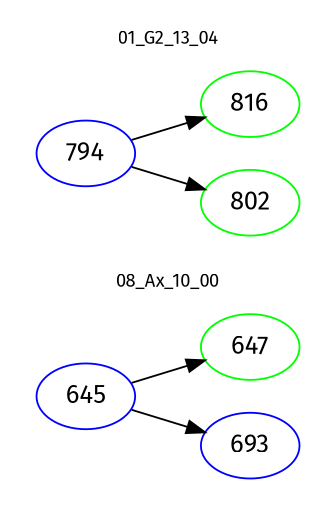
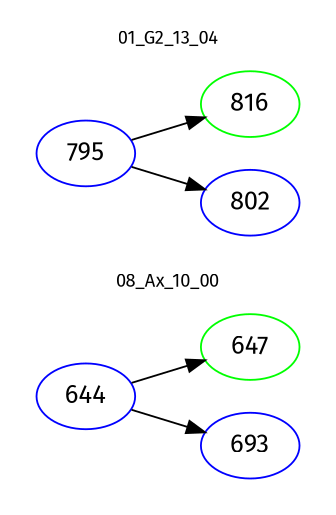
(86, 153) -> (86, 153)
(250, 203) -> (250, 203)
(86, 396) -> (86, 396)
